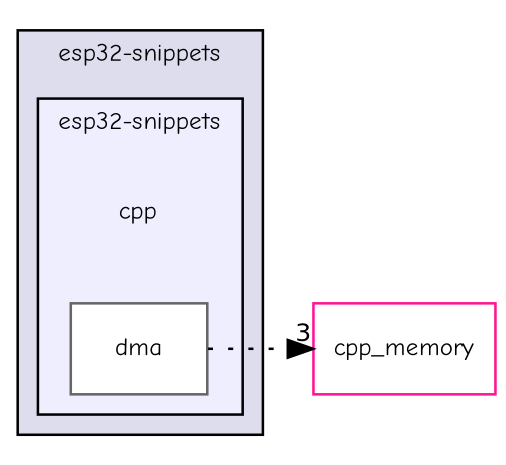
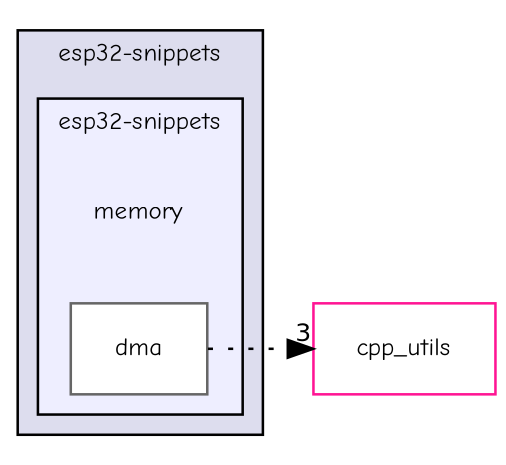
(139, 212) -> (139, 212)
(404, 349) -> (404, 349)
